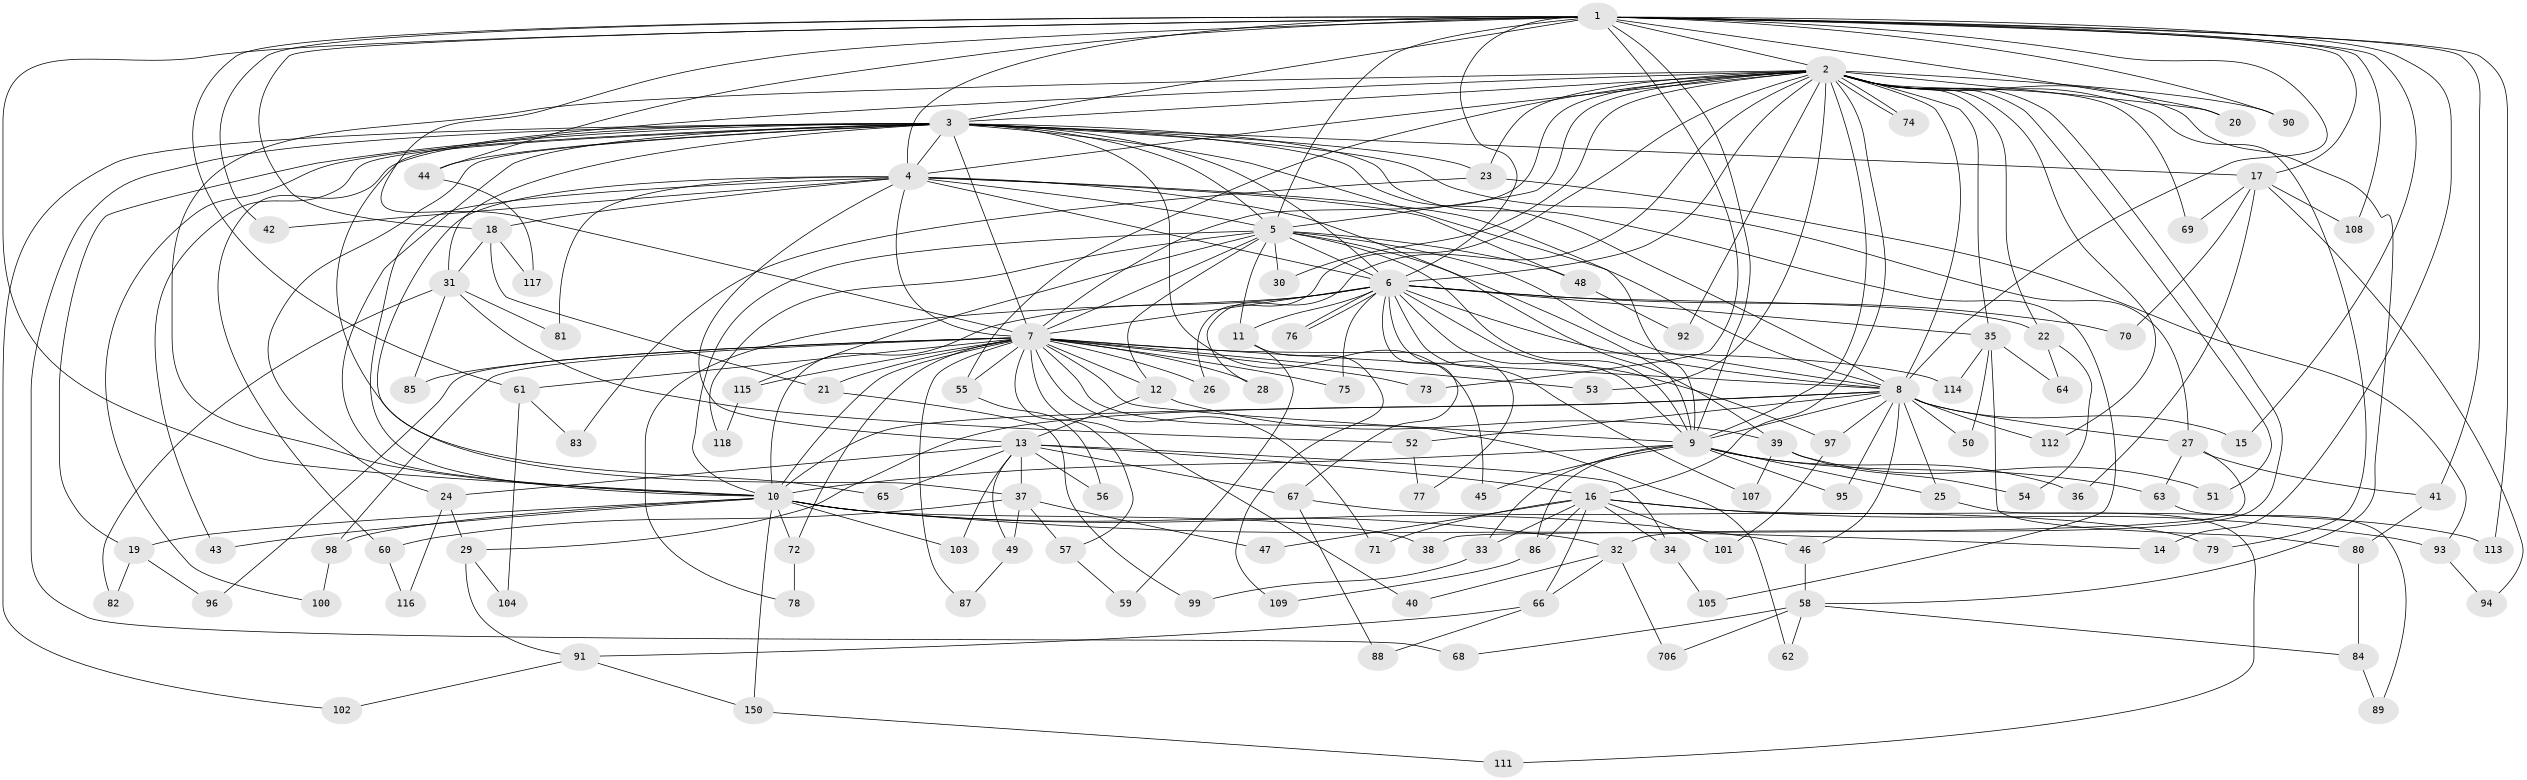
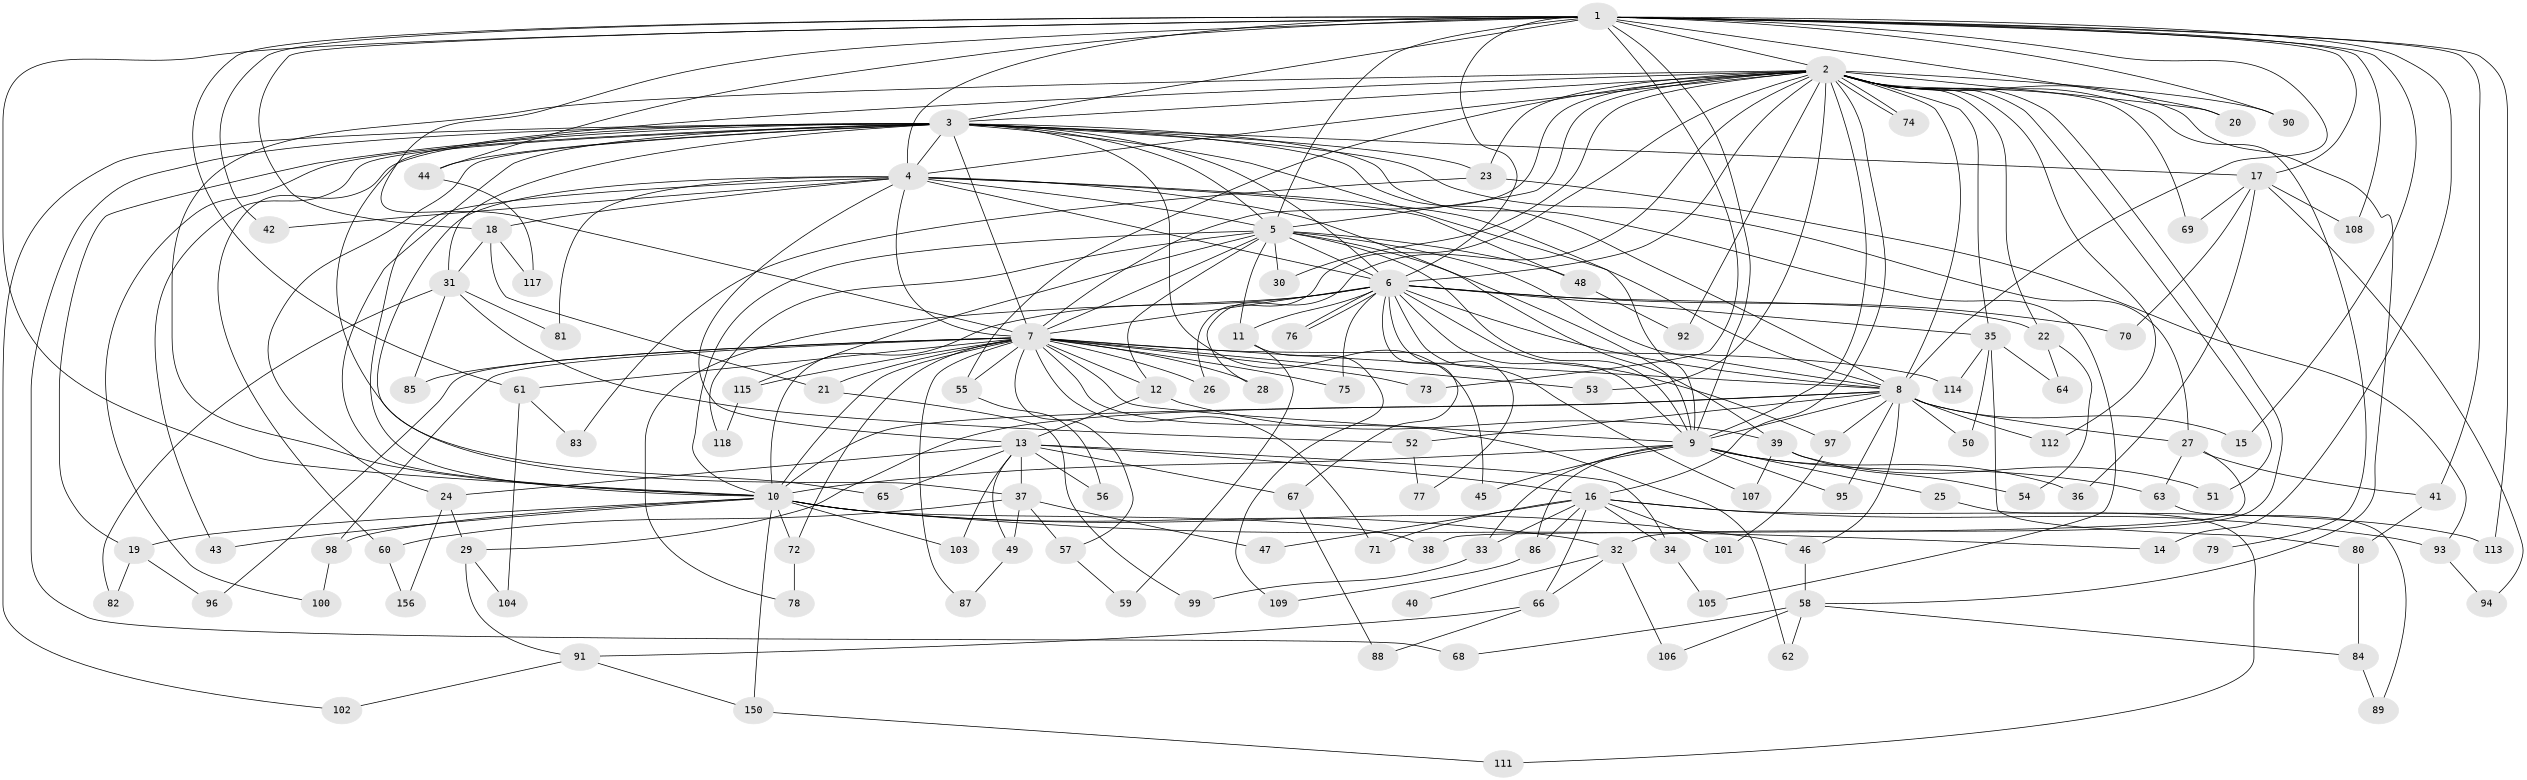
(1920, 443) -> none
(1191, 471) -> none
(1690, 514) -> none
(406, 604) -> (406, 604)
(1667, 657) -> (1667, 657)
